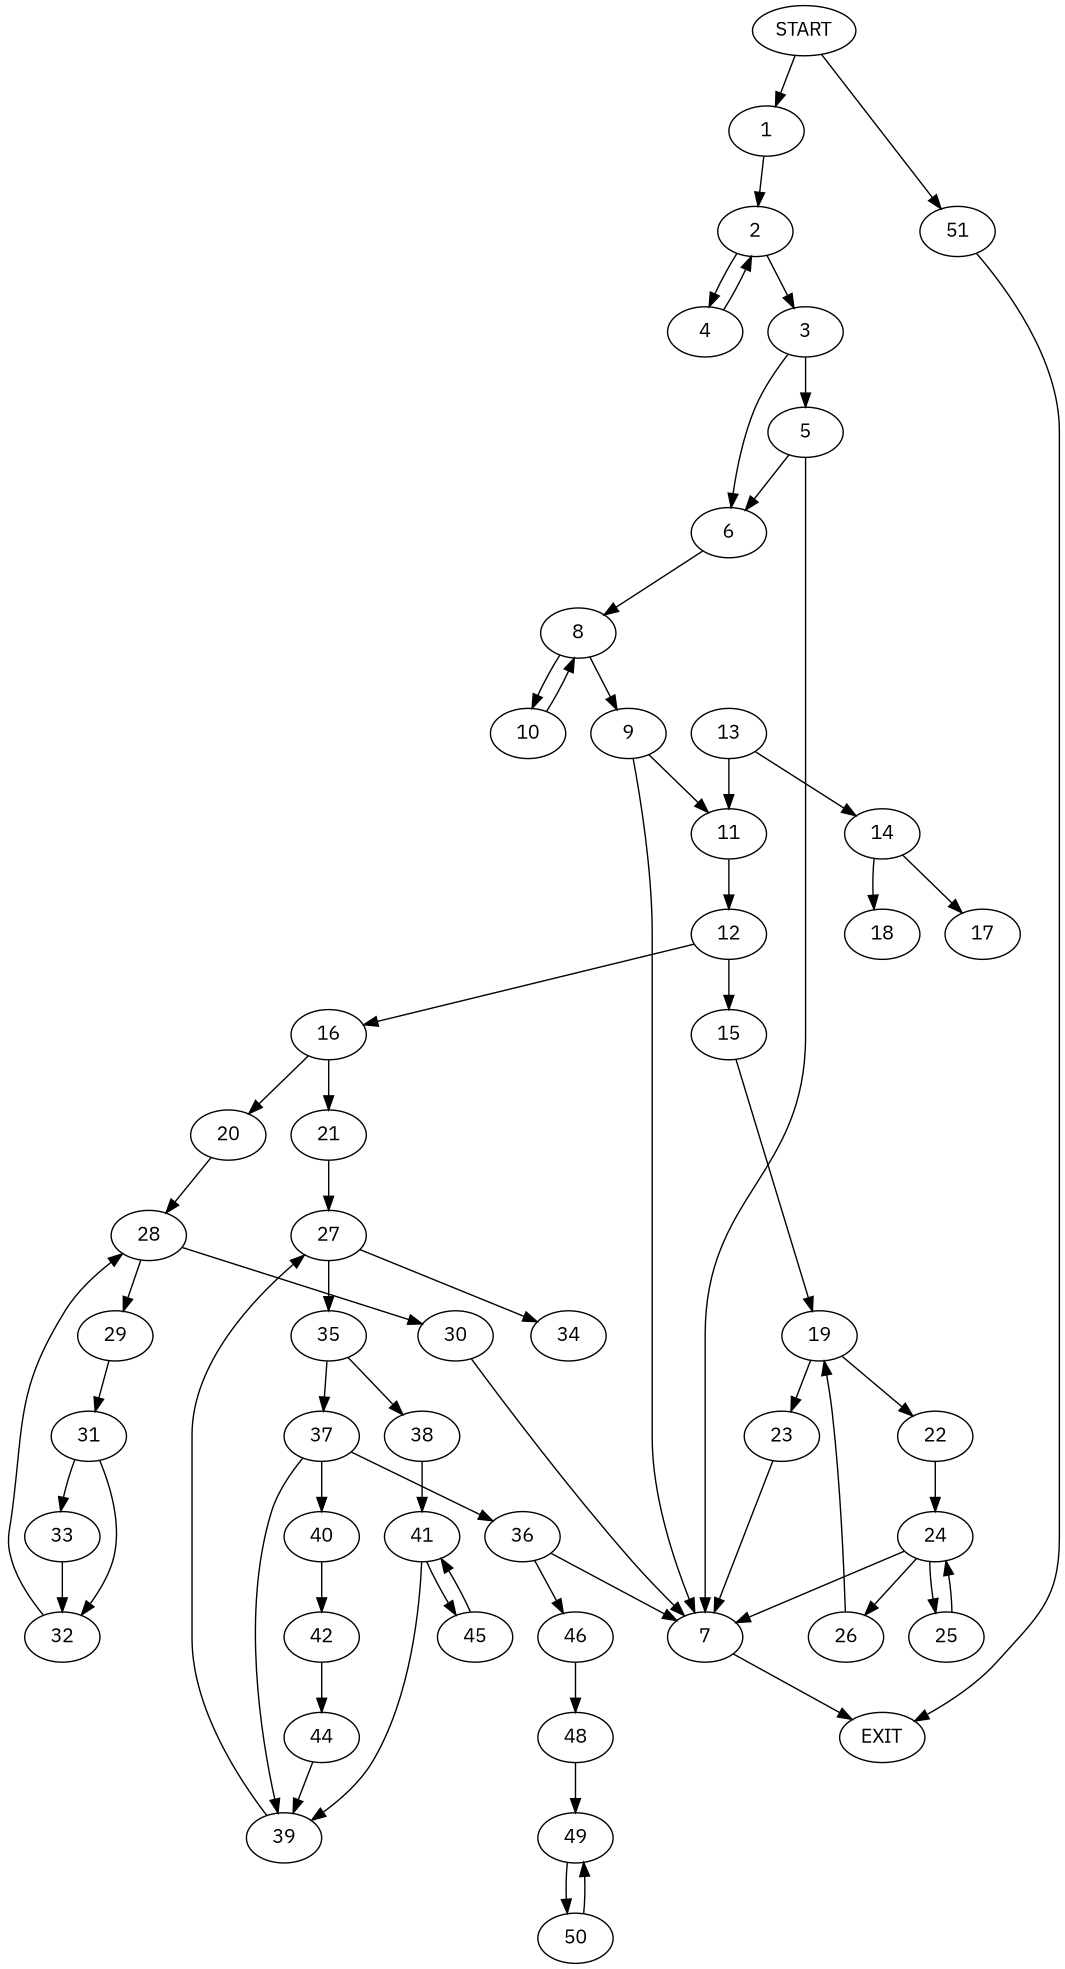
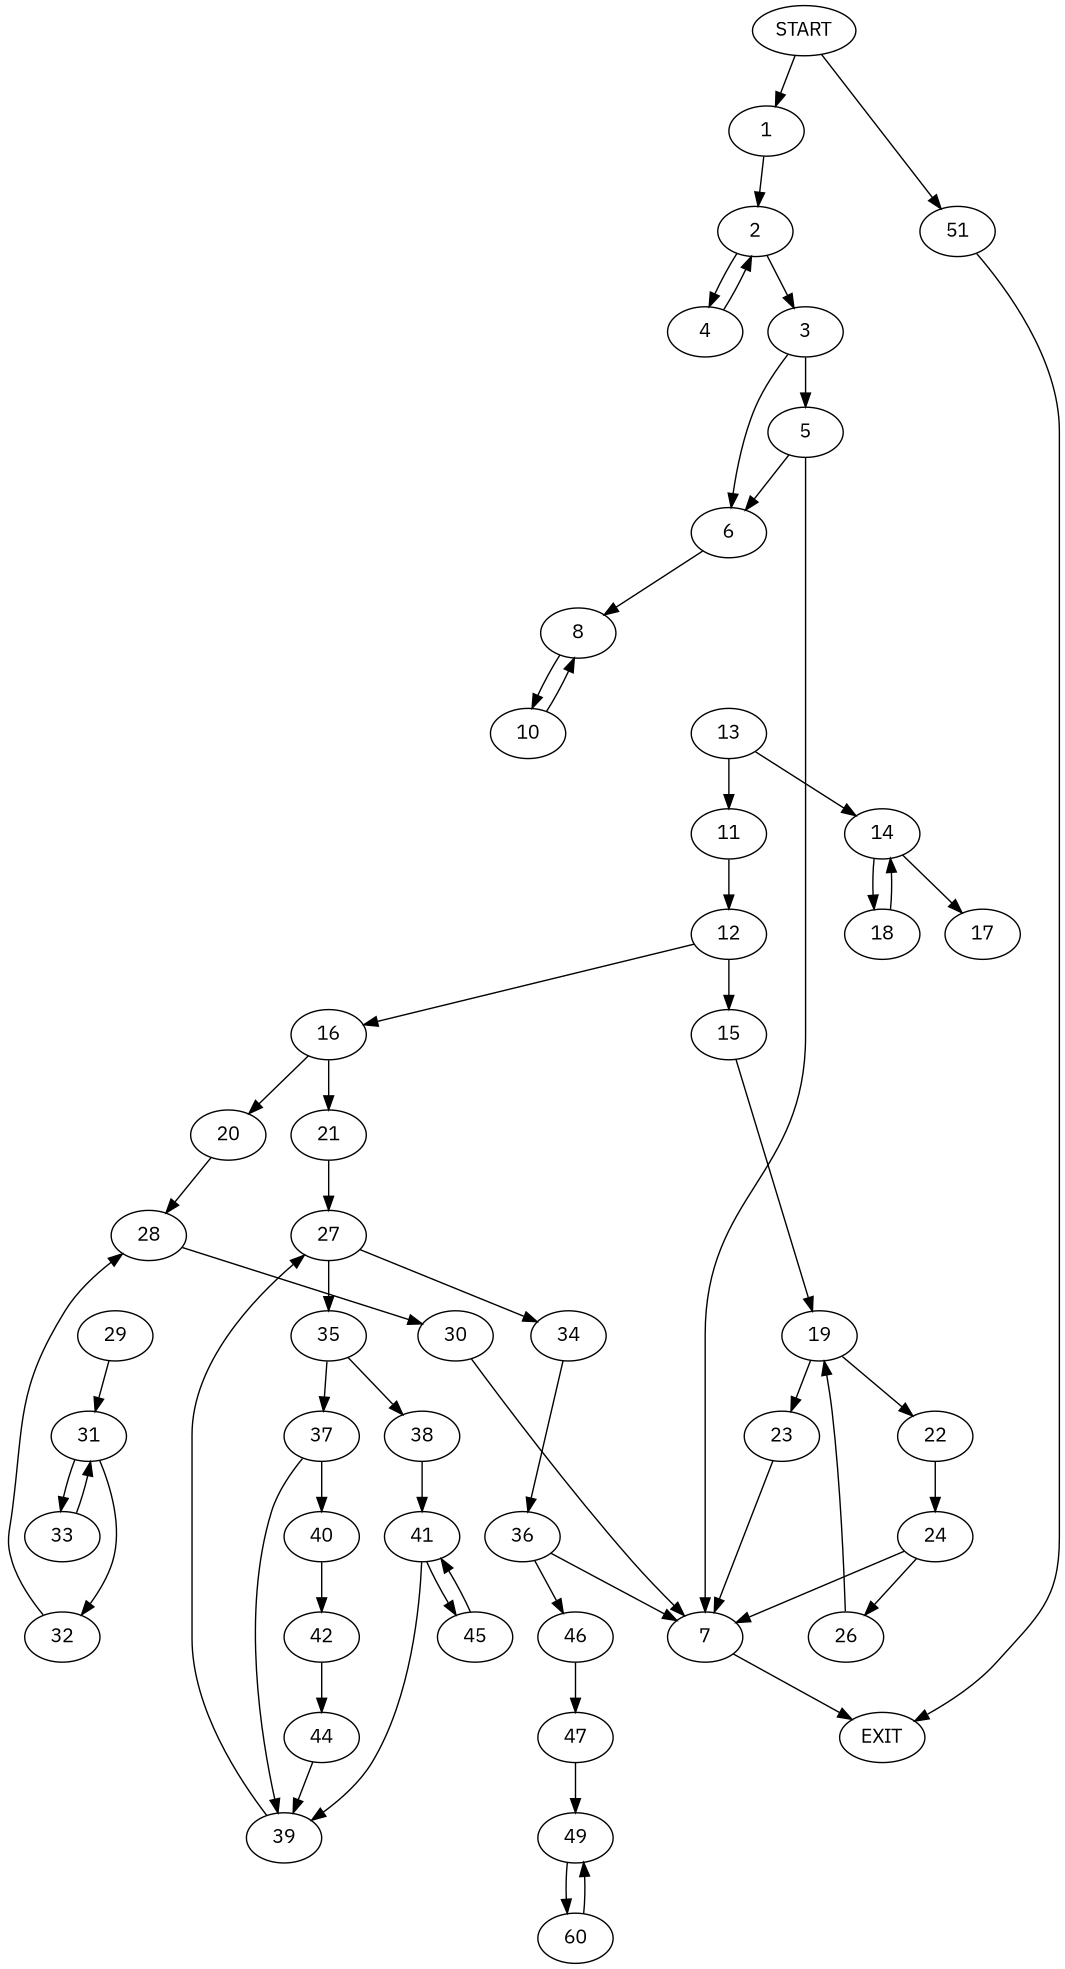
(628, 733) -> none
none -> (892, 891)
(134, 1279) -> none
(412, 1482) -> (547, 1429)
(62, 1580) -> (83, 1494)
(946, 1637) -> none
(576, 1737) -> (576, 1737)
(576, 1938) -> (576, 1938)
